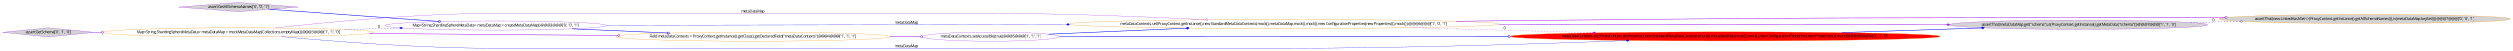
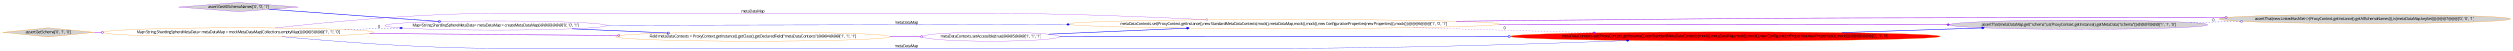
(48, 32) -> (48, 32)
